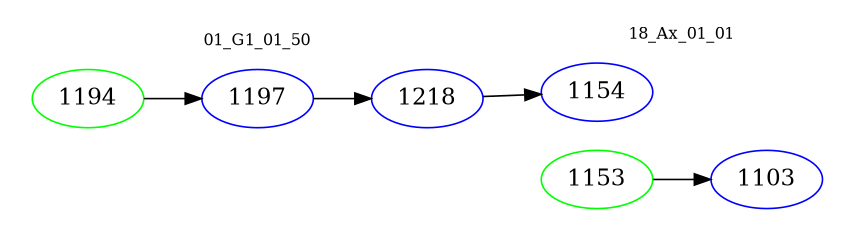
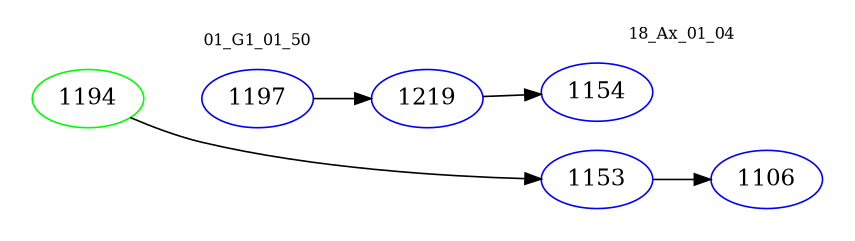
(682, 35) -> (682, 35)
(165, 99) -> (325, 164)
(427, 99) -> (427, 99)
(597, 179) -> (597, 179)
(767, 179) -> (767, 179)
